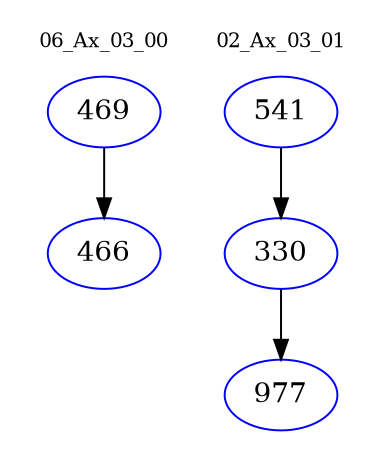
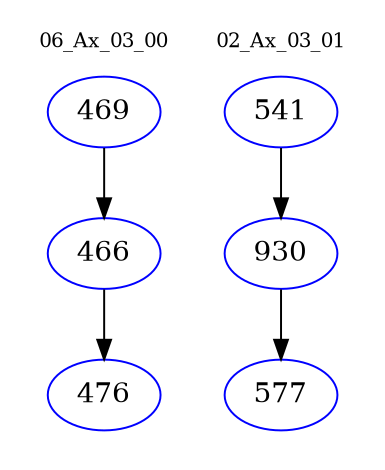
(281, 254) -> (281, 254)
none -> (104, 395)
(281, 395) -> (281, 395)
